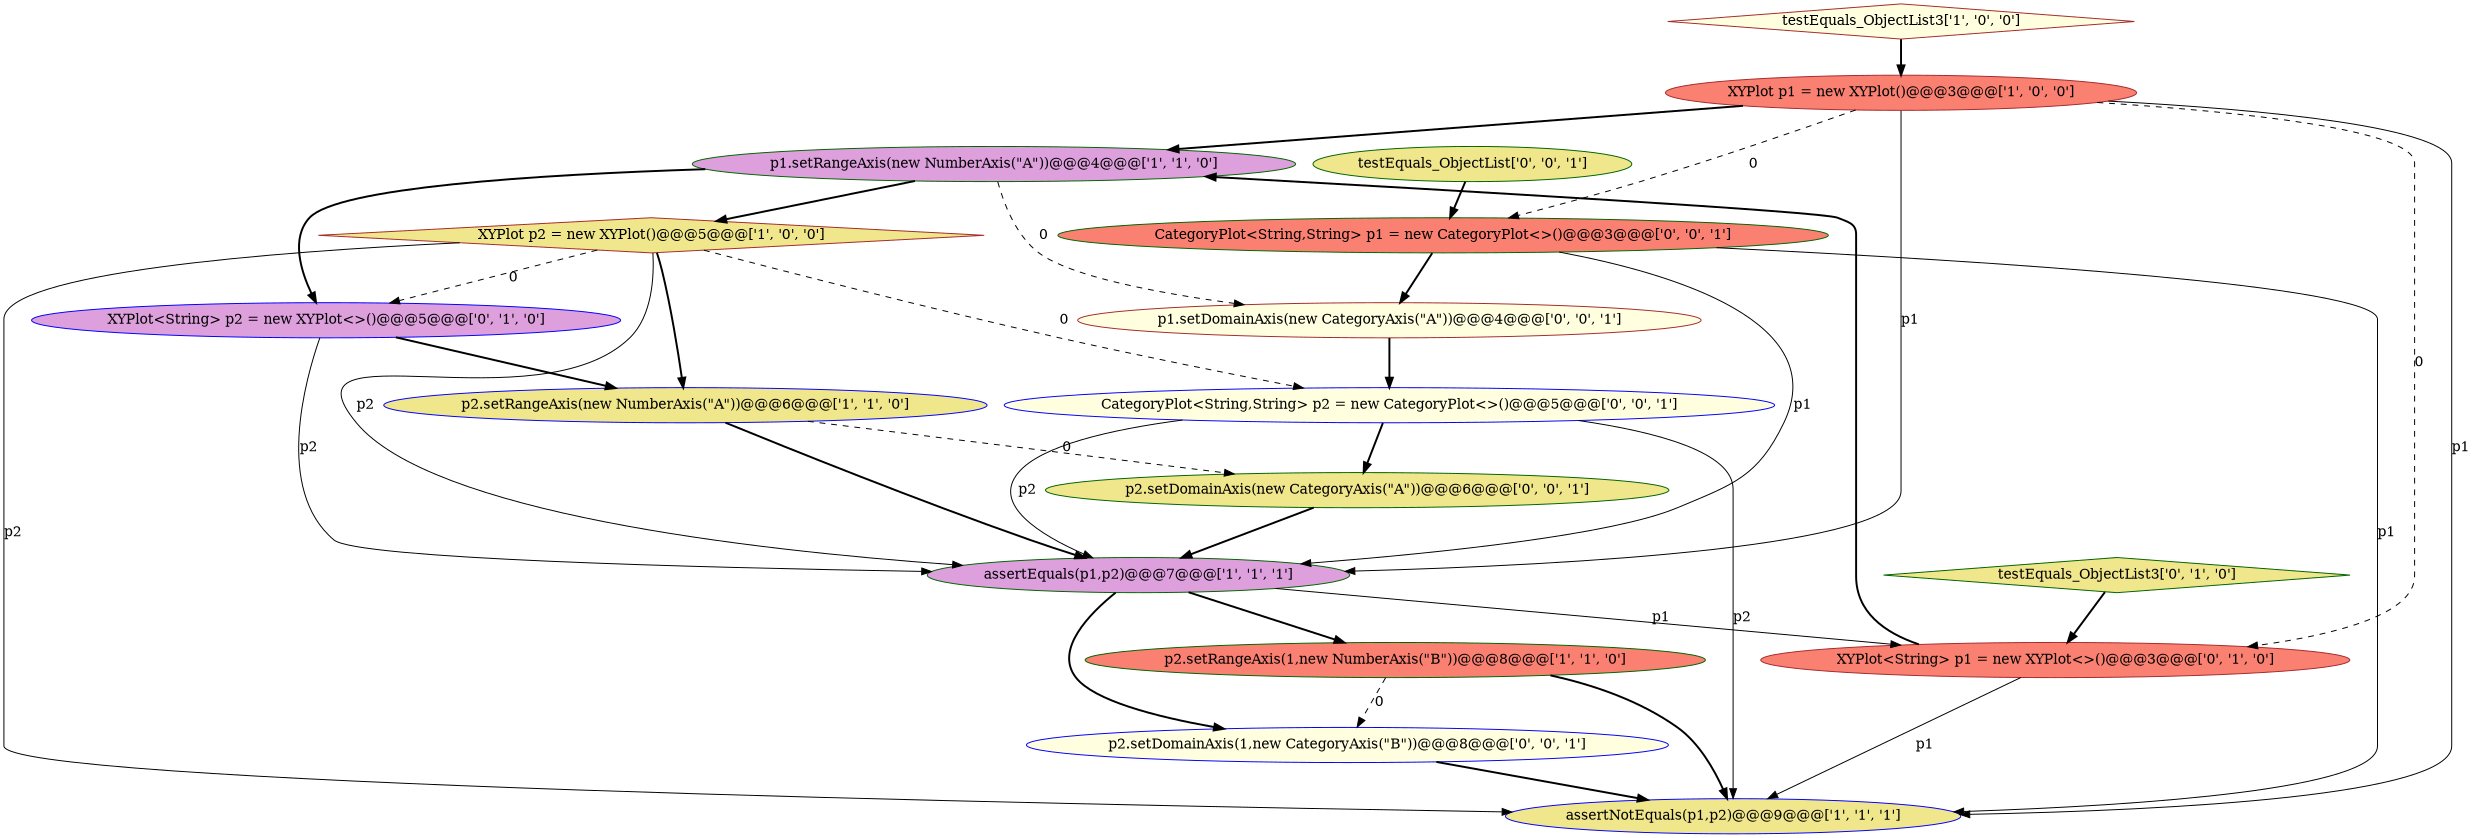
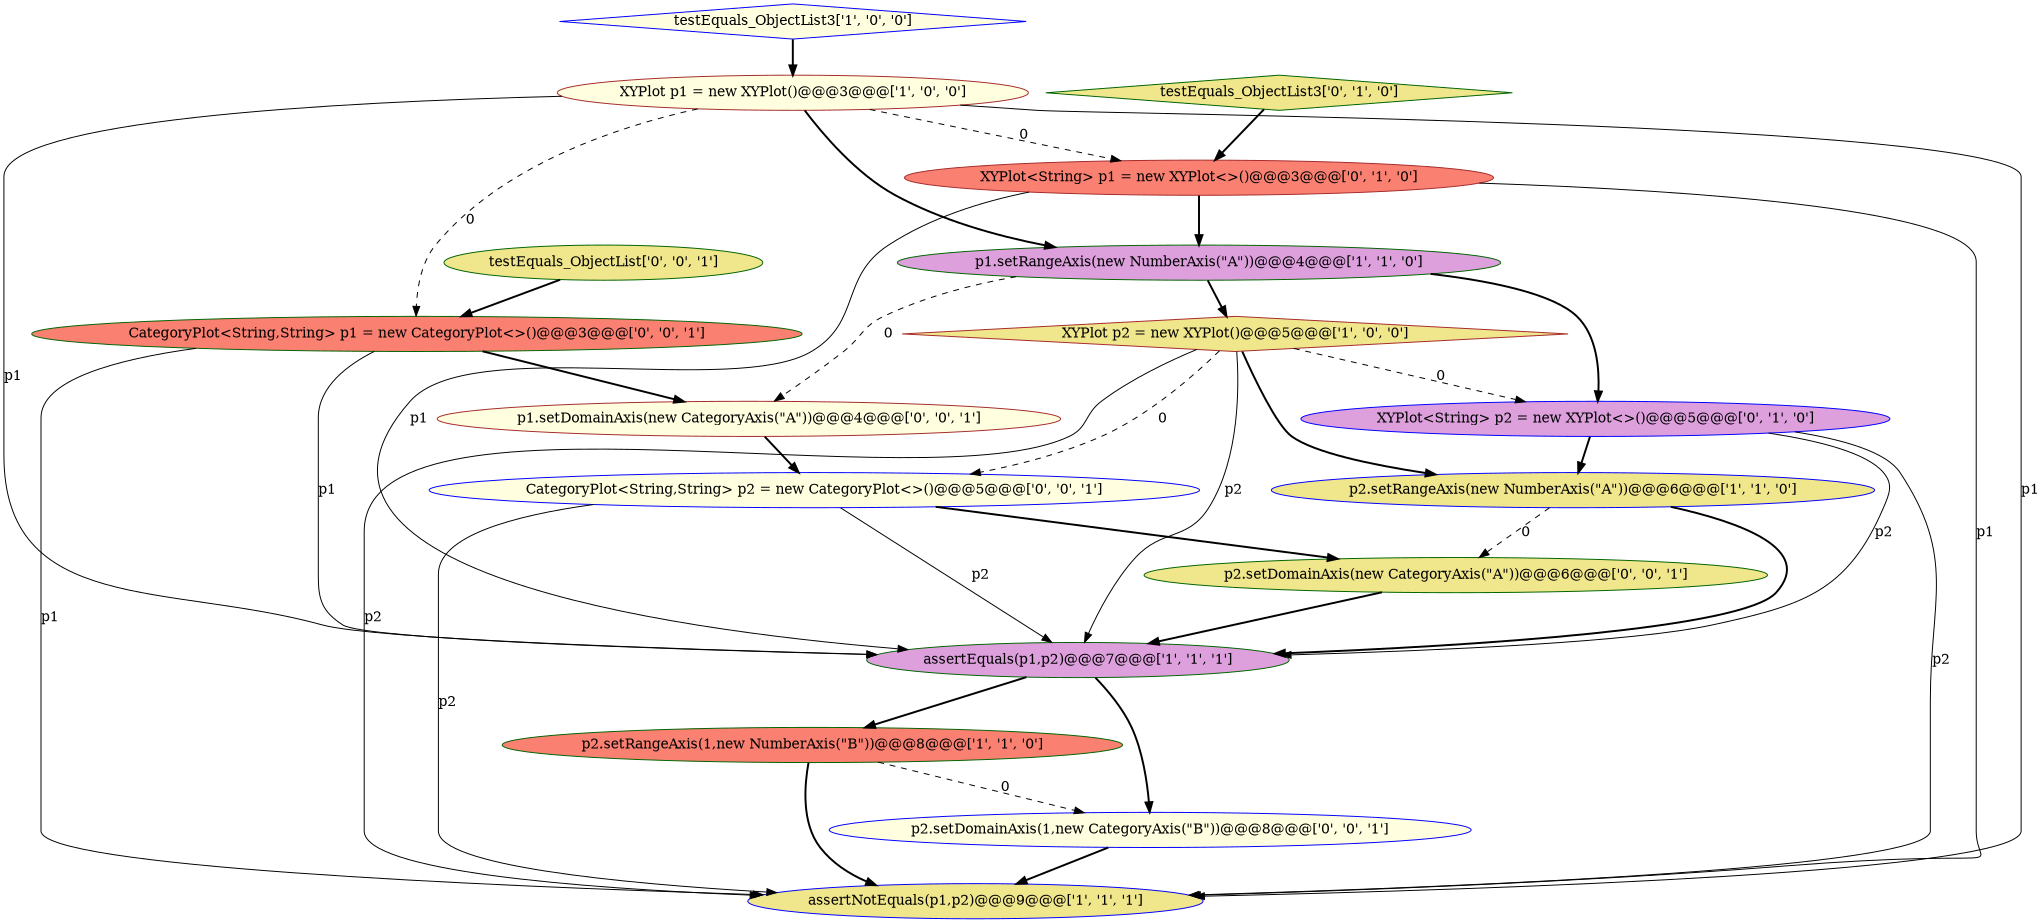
(1901, 21) -> (793, 21)
(1901, 93) -> (793, 93)
(1583, 616) -> (428, 390)
none -> (1868, 853)
